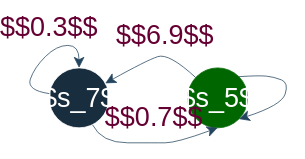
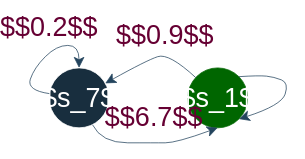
(49, 27) -> (49, 27)
(165, 34) -> (165, 34)
(218, 98) -> (218, 98)
(154, 117) -> (154, 117)
